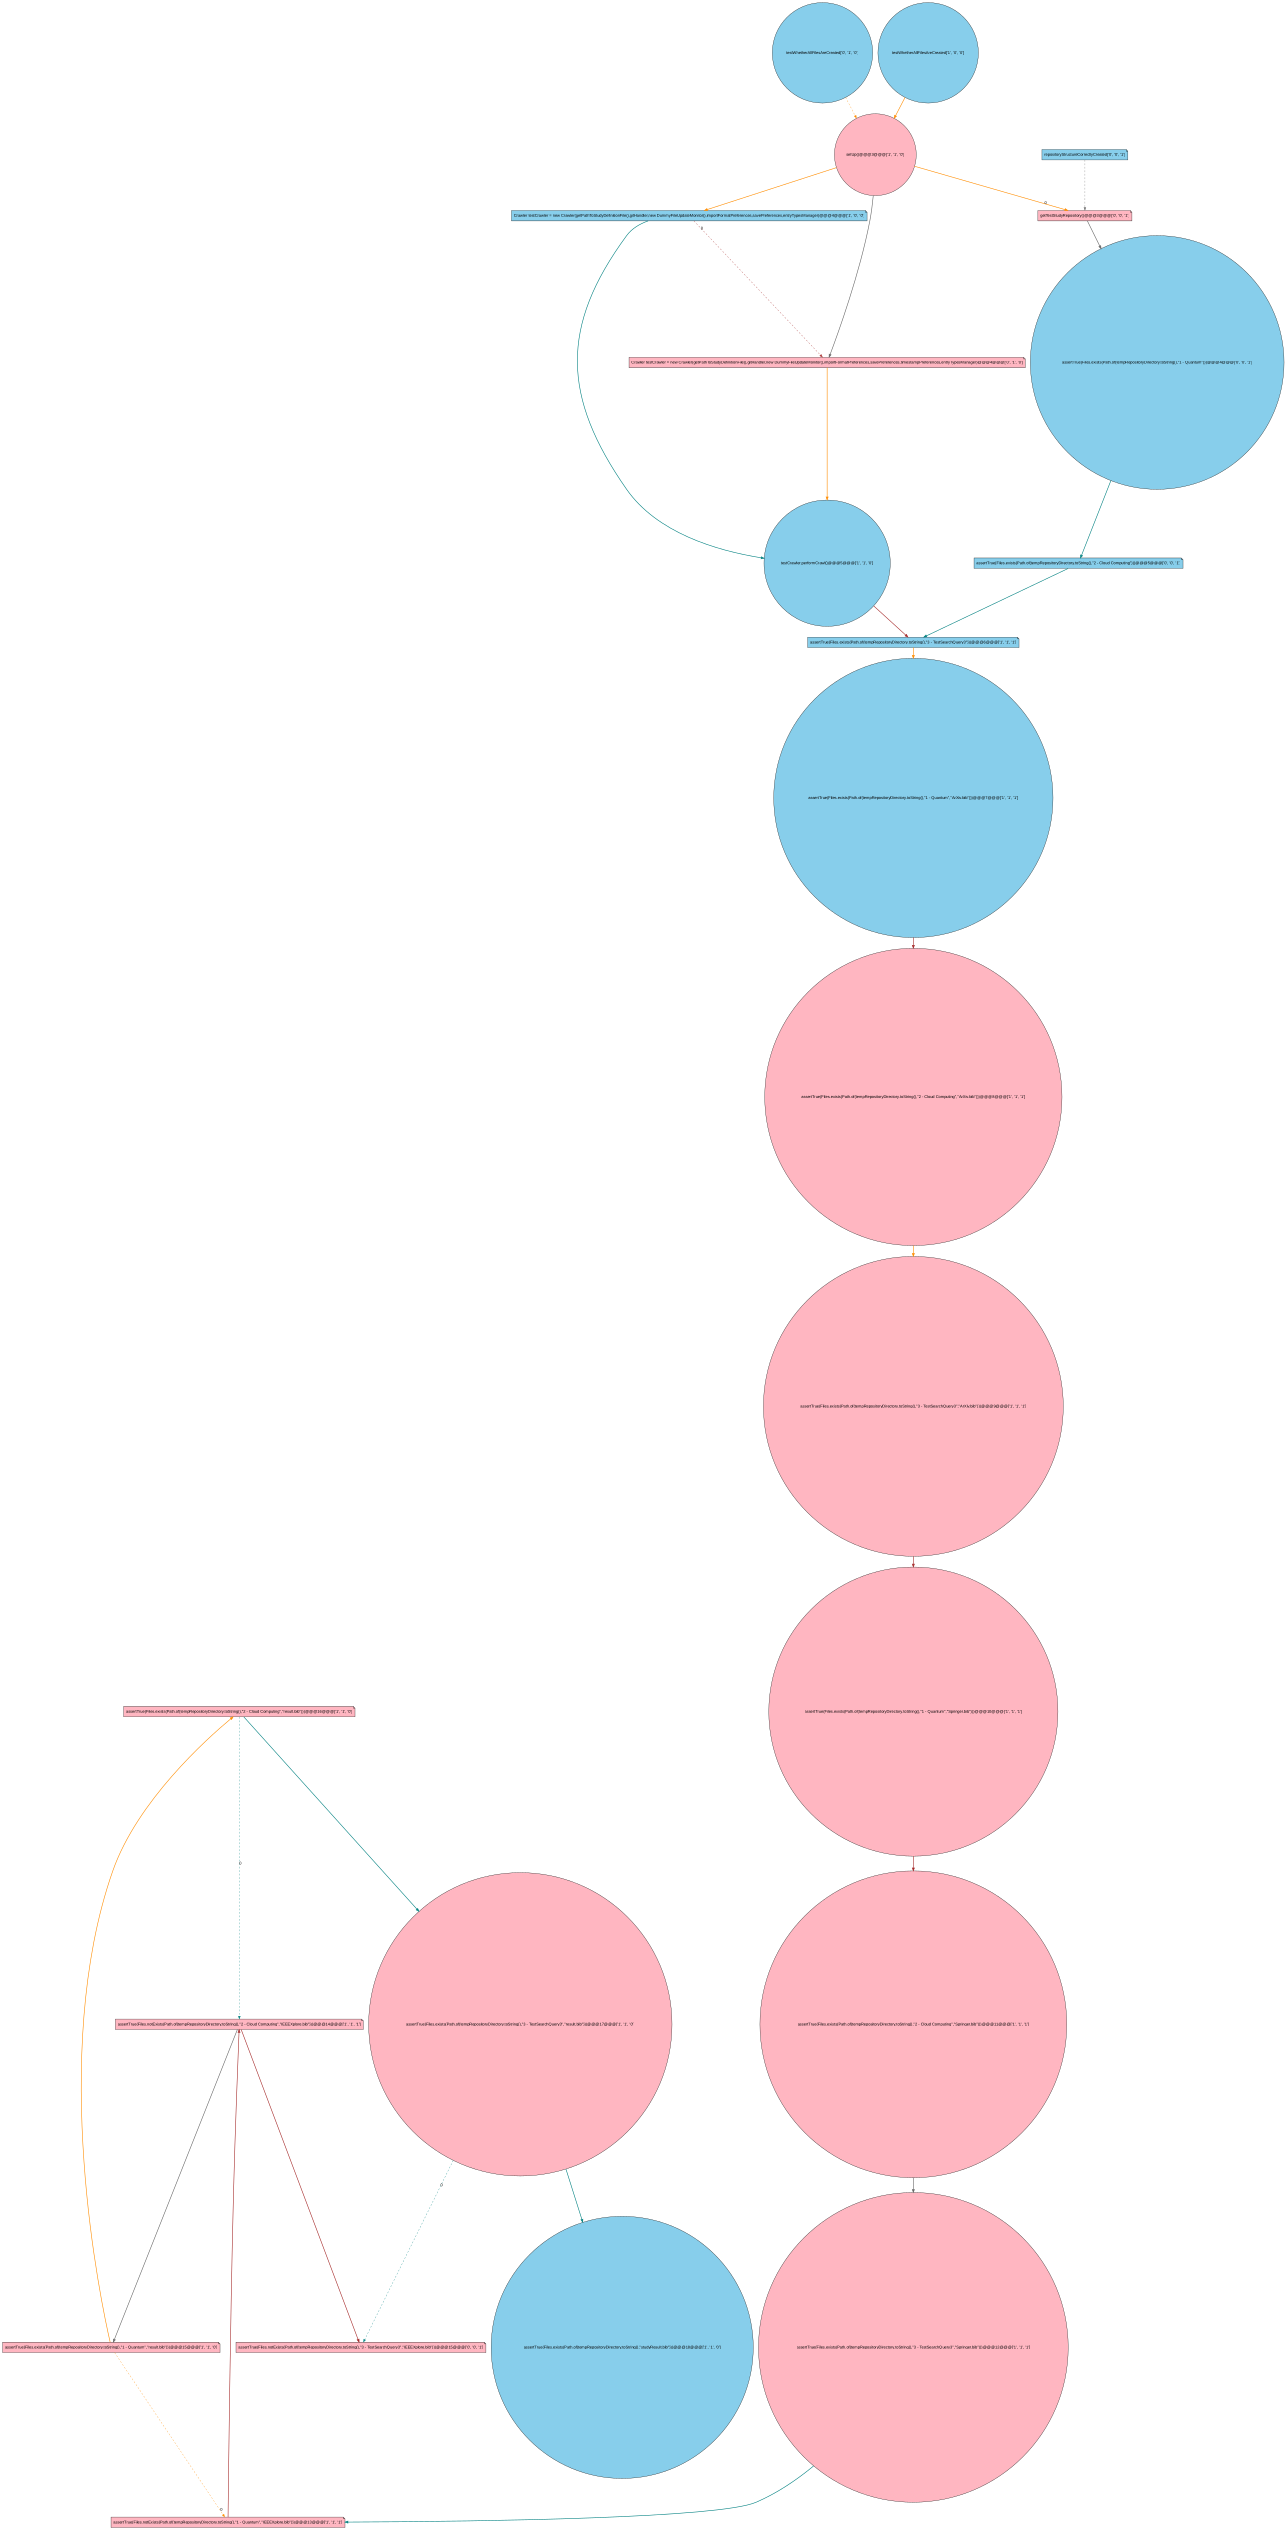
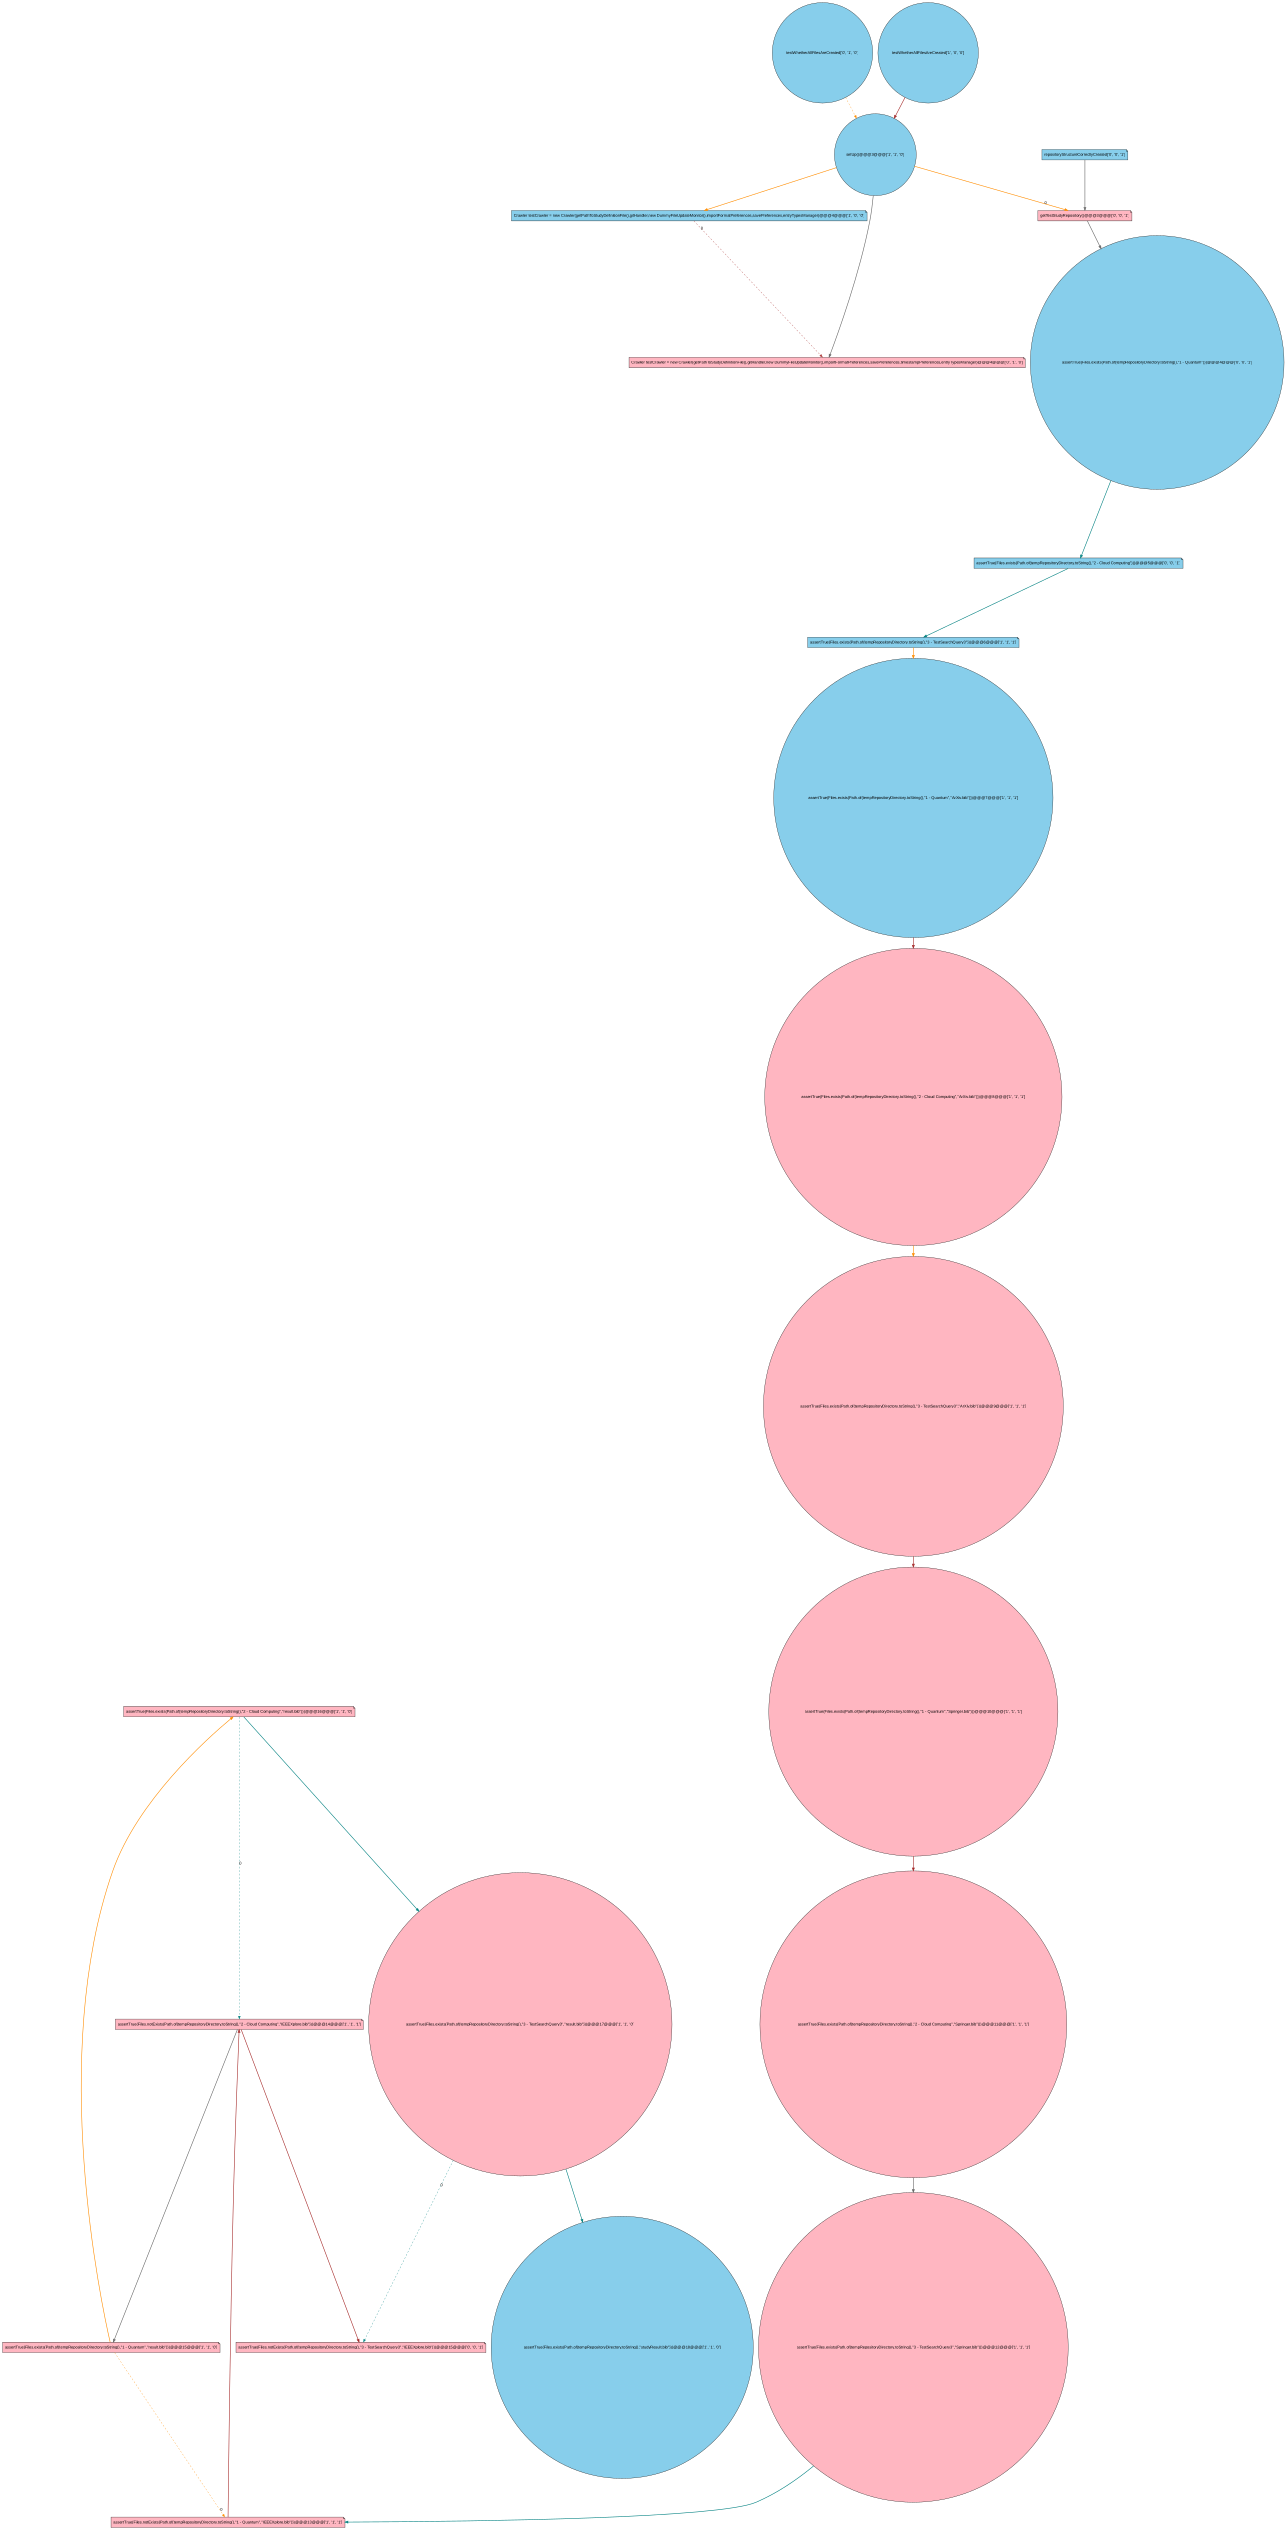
(900, 107) -> (900, 107)
(875, 155) -> (875, 155)
(1085, 184) -> (1085, 184)
(827, 563) -> none
